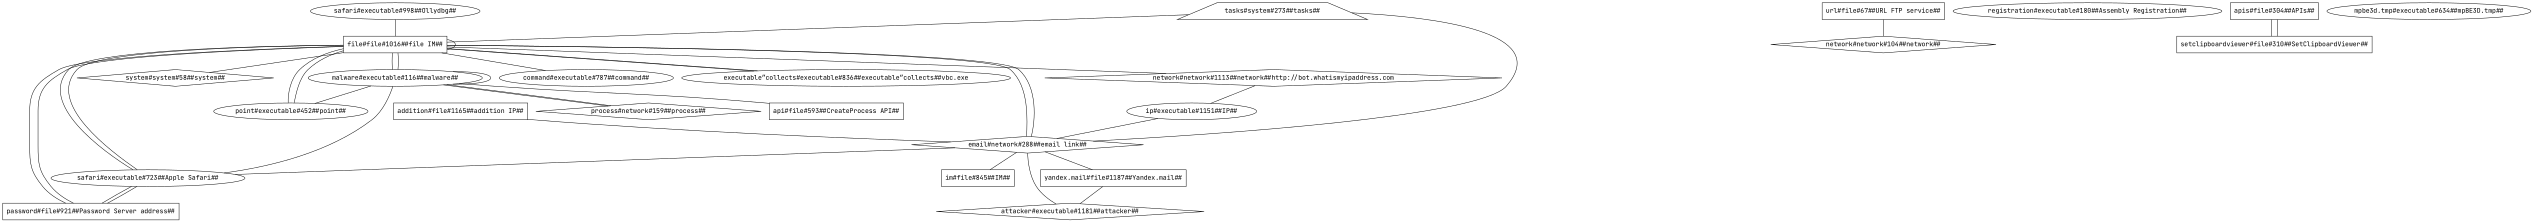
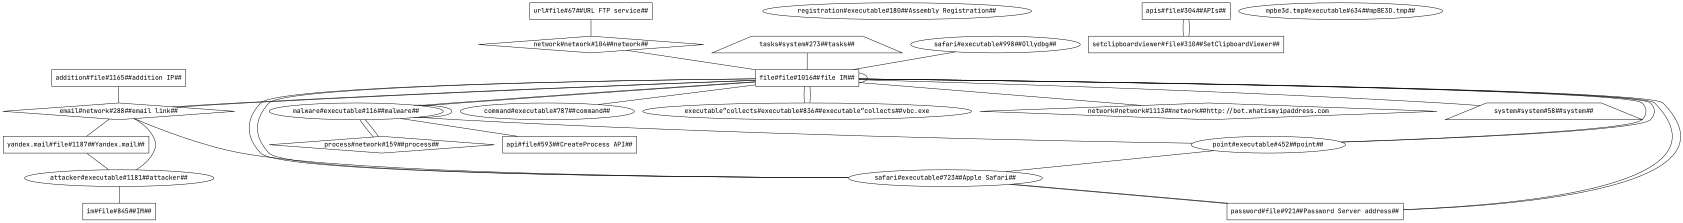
none -> (691, 60)
(175, 78) -> (1544, 111)
(1192, 111) -> none
(1405, 114) -> none
(320, 149) -> (1110, 161)
(1003, 161) -> (119, 195)
(1070, 212) -> (119, 178)
